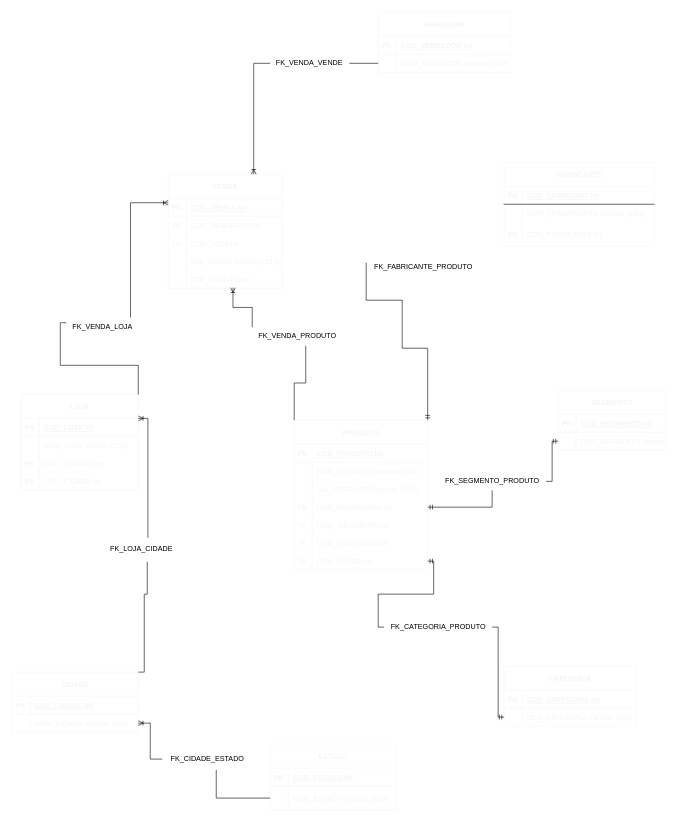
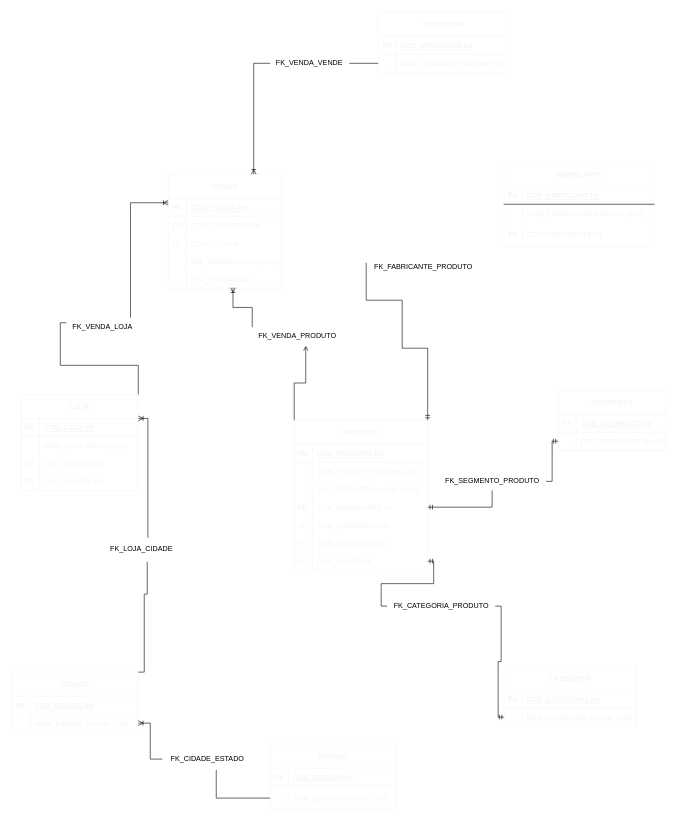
(306, 349) -> (306, 350)
(438, 627) -> (441, 606)
